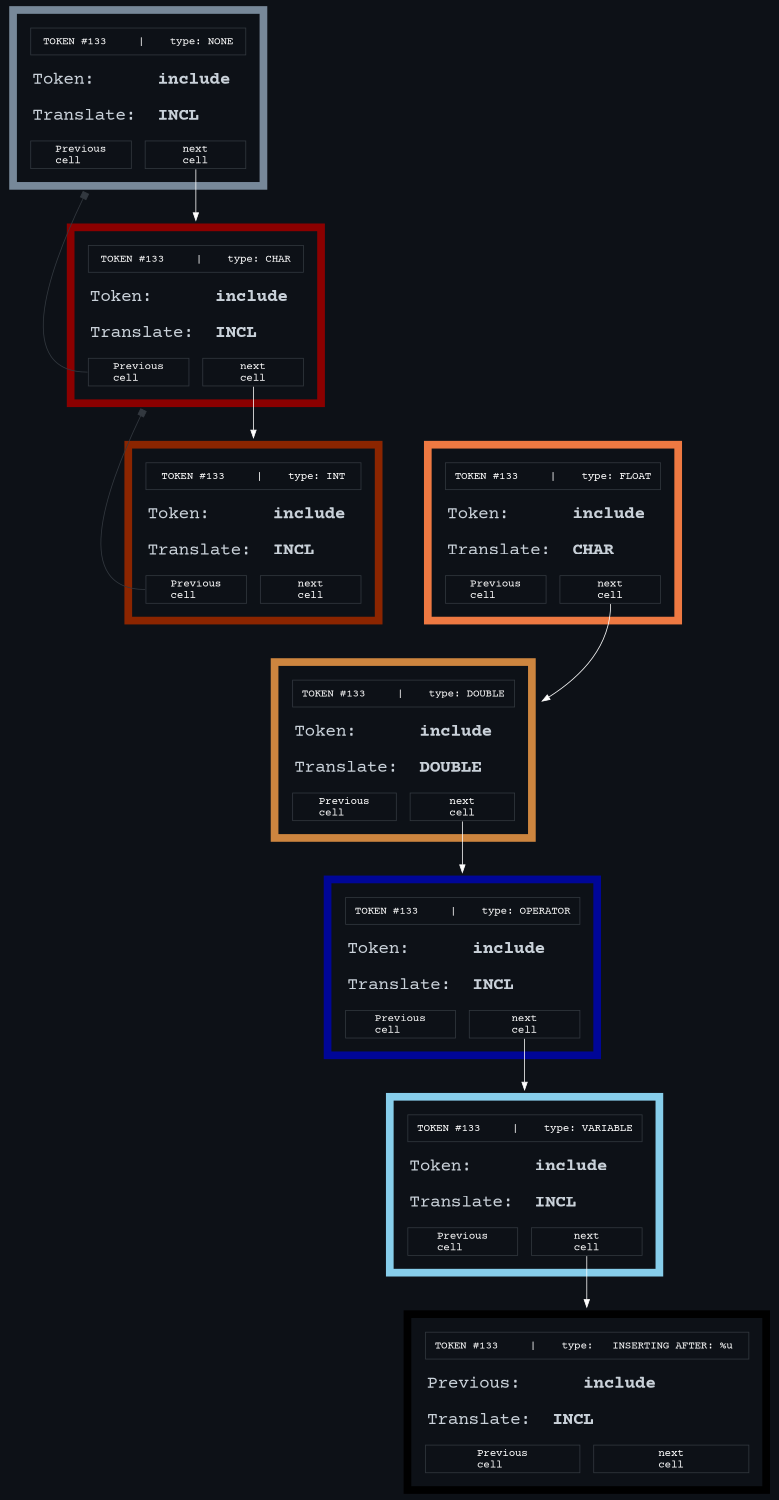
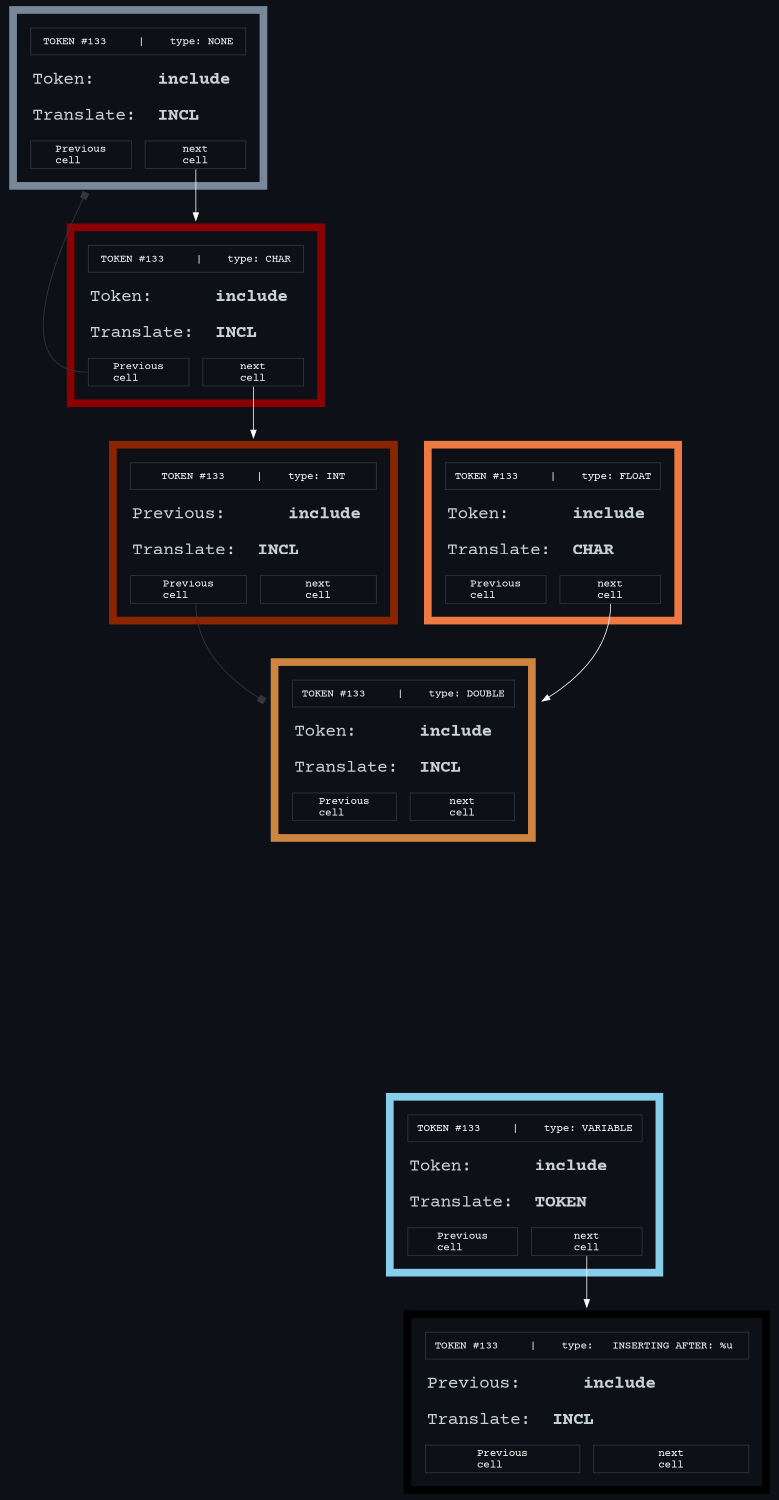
(105, 513) -> (214, 658)
(210, 513) -> (210, 513)
(451, 767) -> (440, 767)
(462, 967) -> none
(556, 1201) -> (561, 1201)
